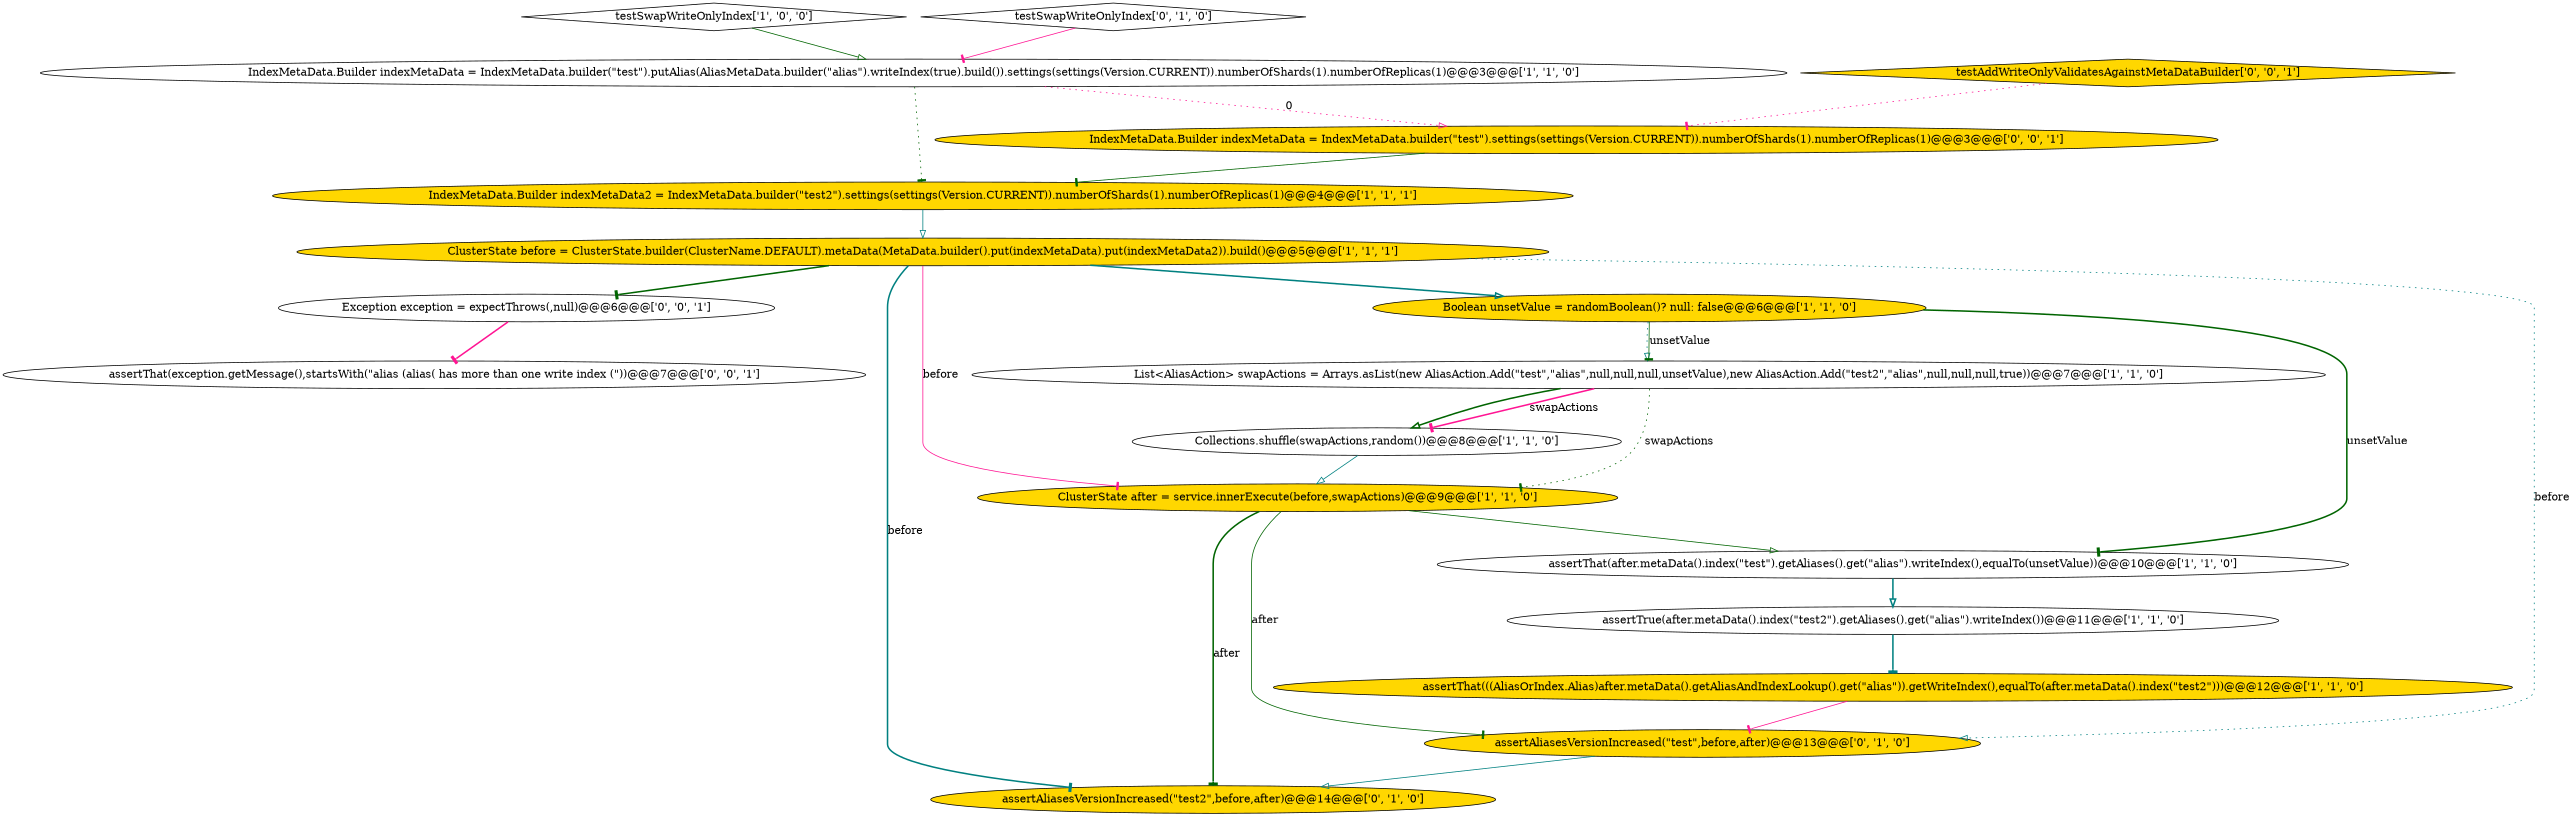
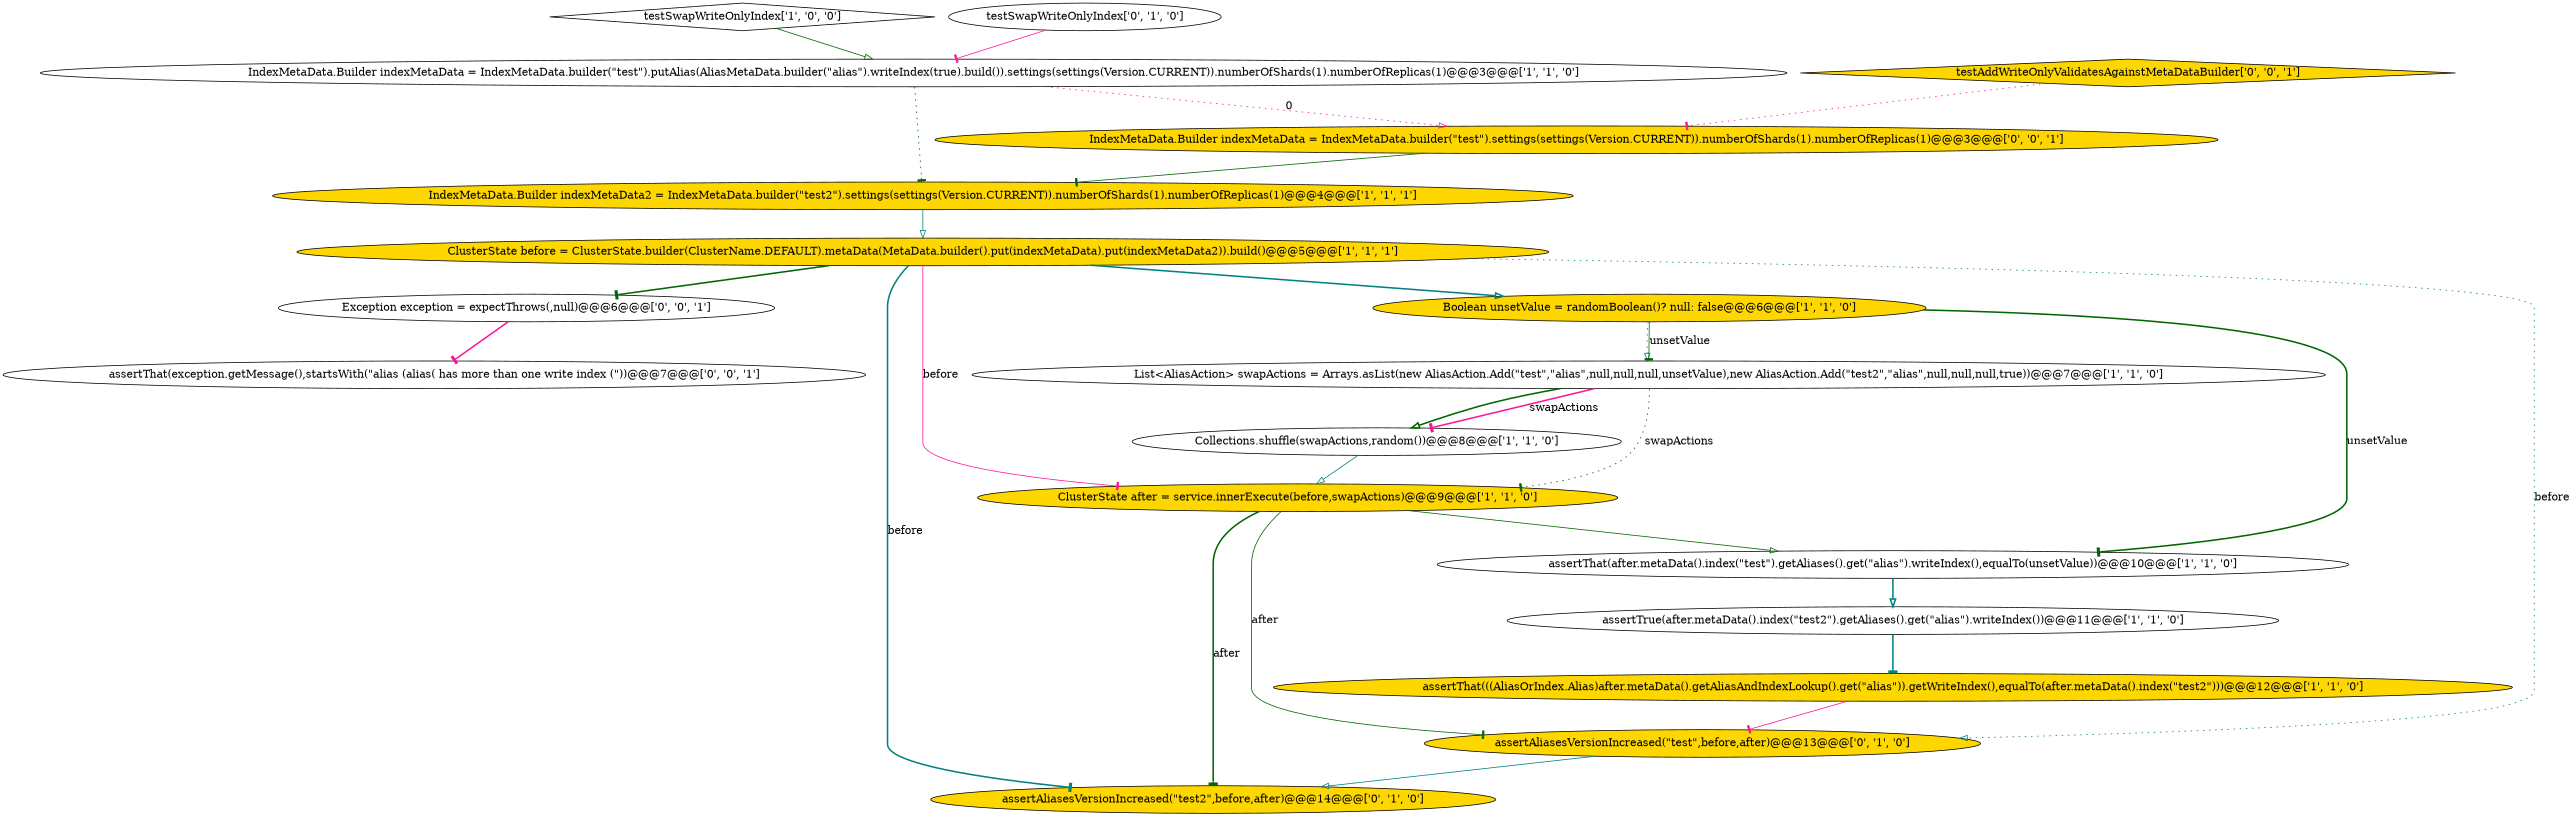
(1113, 17) -> (1085, 17)
